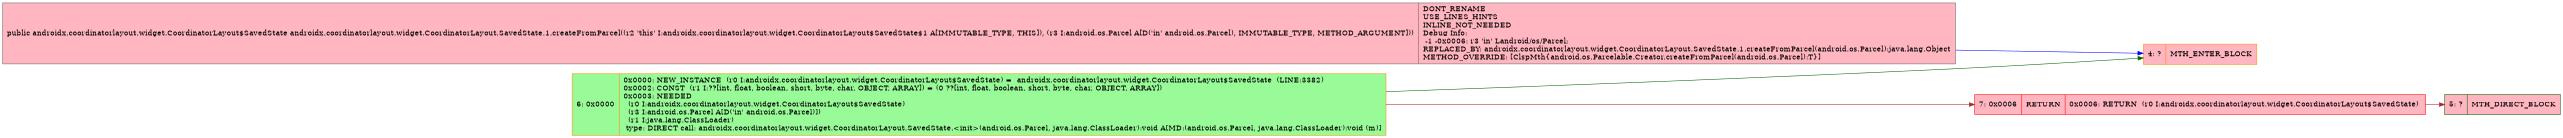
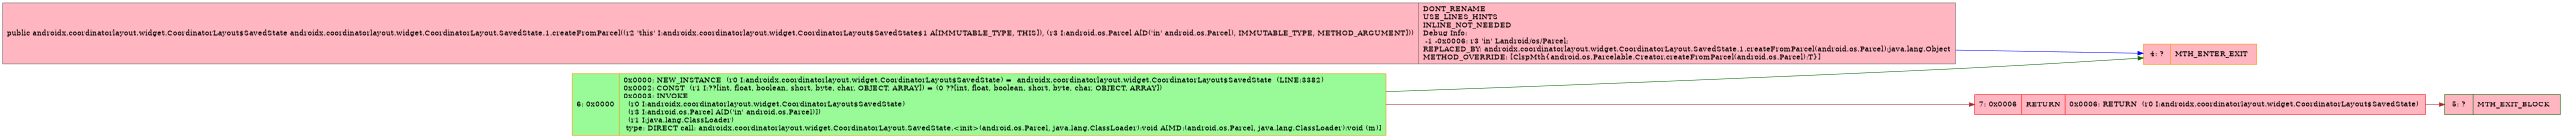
(2211, 54) -> (2211, 54)
(660, 96) -> (659, 96)
(2514, 104) -> (2514, 104)
